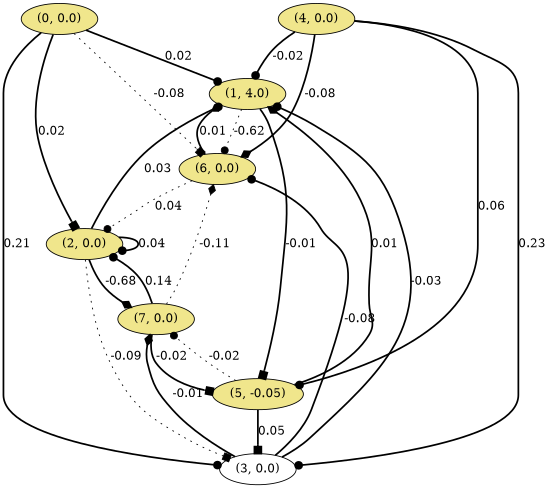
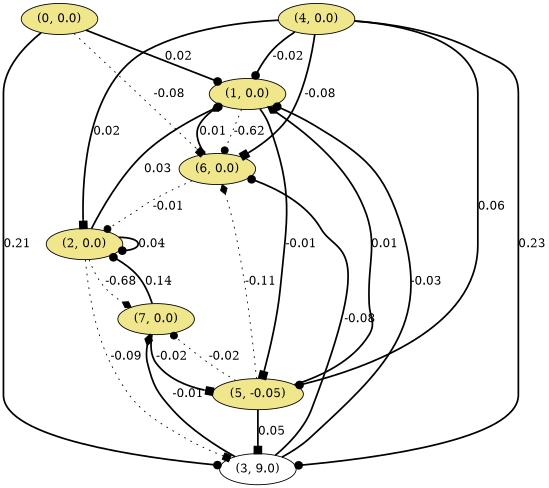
(248, 94) -> (248, 94)
(297, 102) -> (297, 102)
(37, 130) -> (126, 67)
(169, 207) -> (169, 207)
(192, 251) -> (245, 286)
(102, 284) -> (102, 284)
(258, 469) -> (258, 469)
